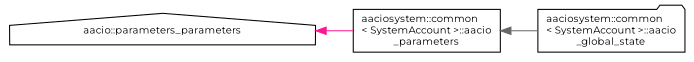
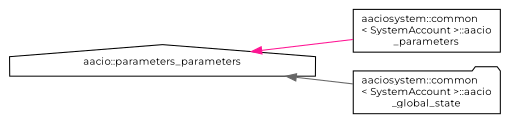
(524, 31) -> (325, 81)
